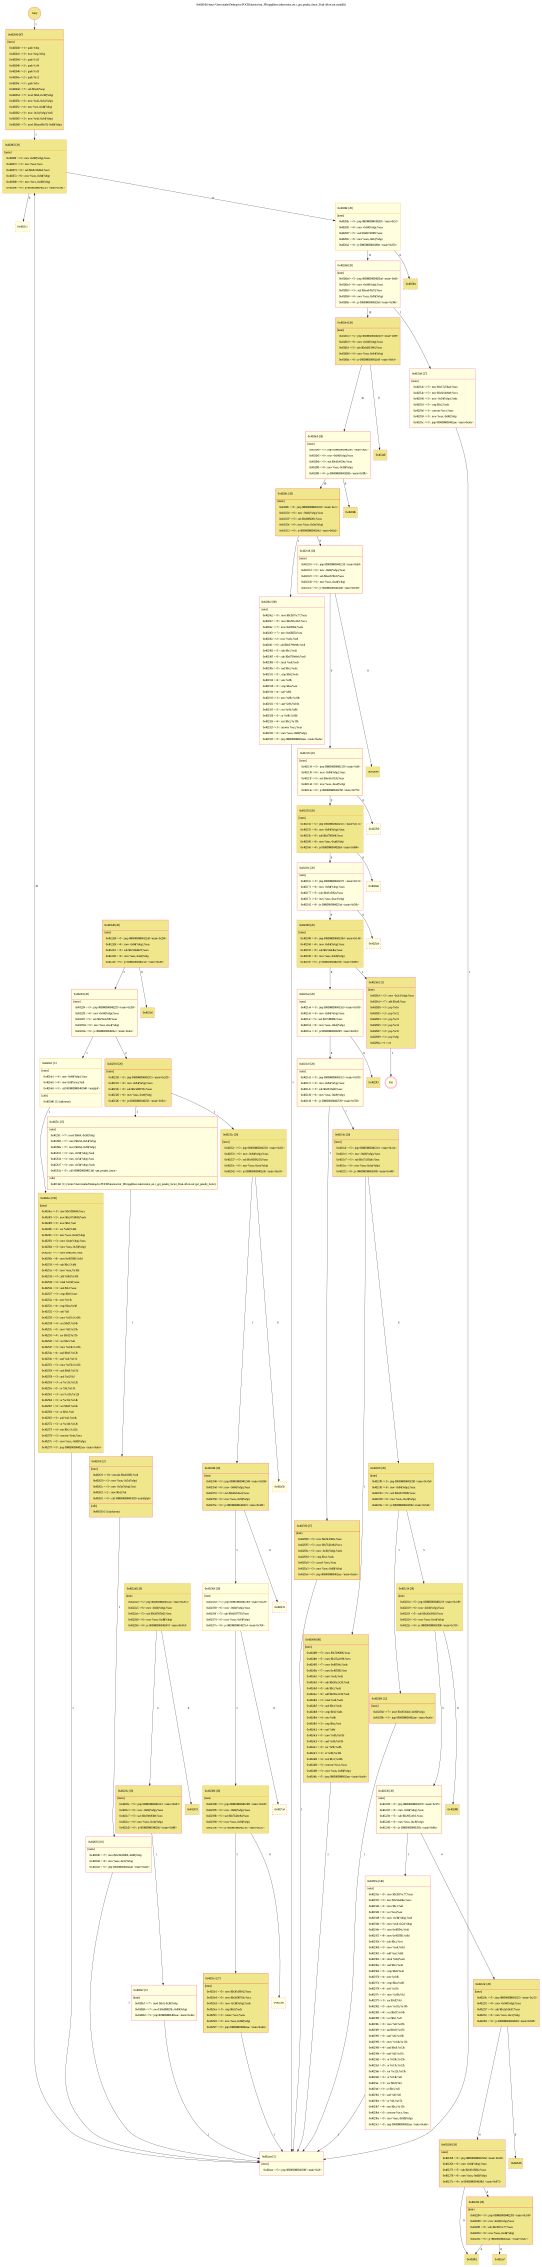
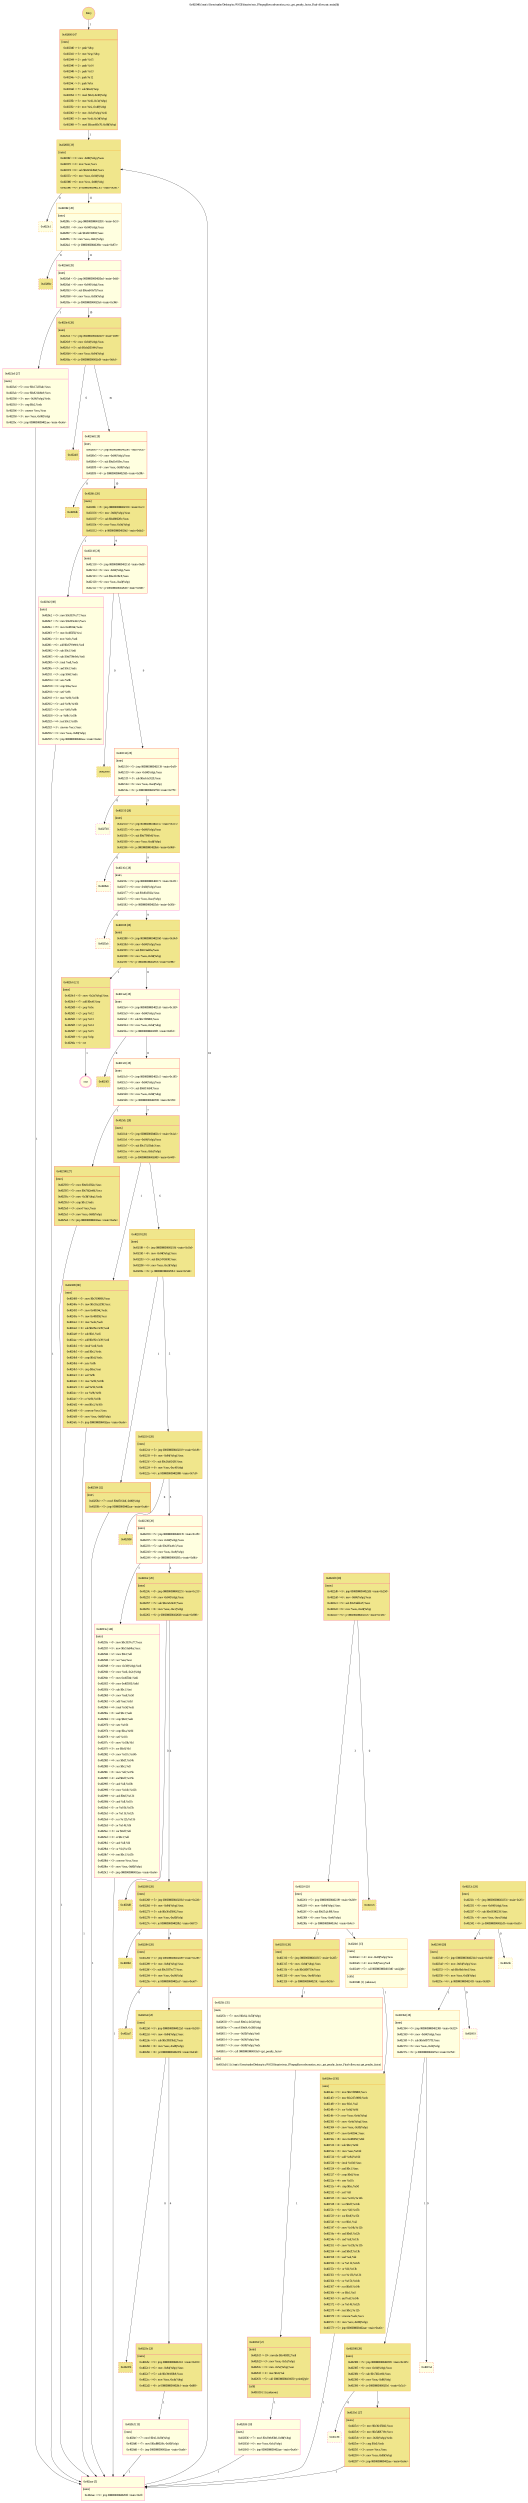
(204, 1107) -> none
(479, 2248) -> (169, 1997)
